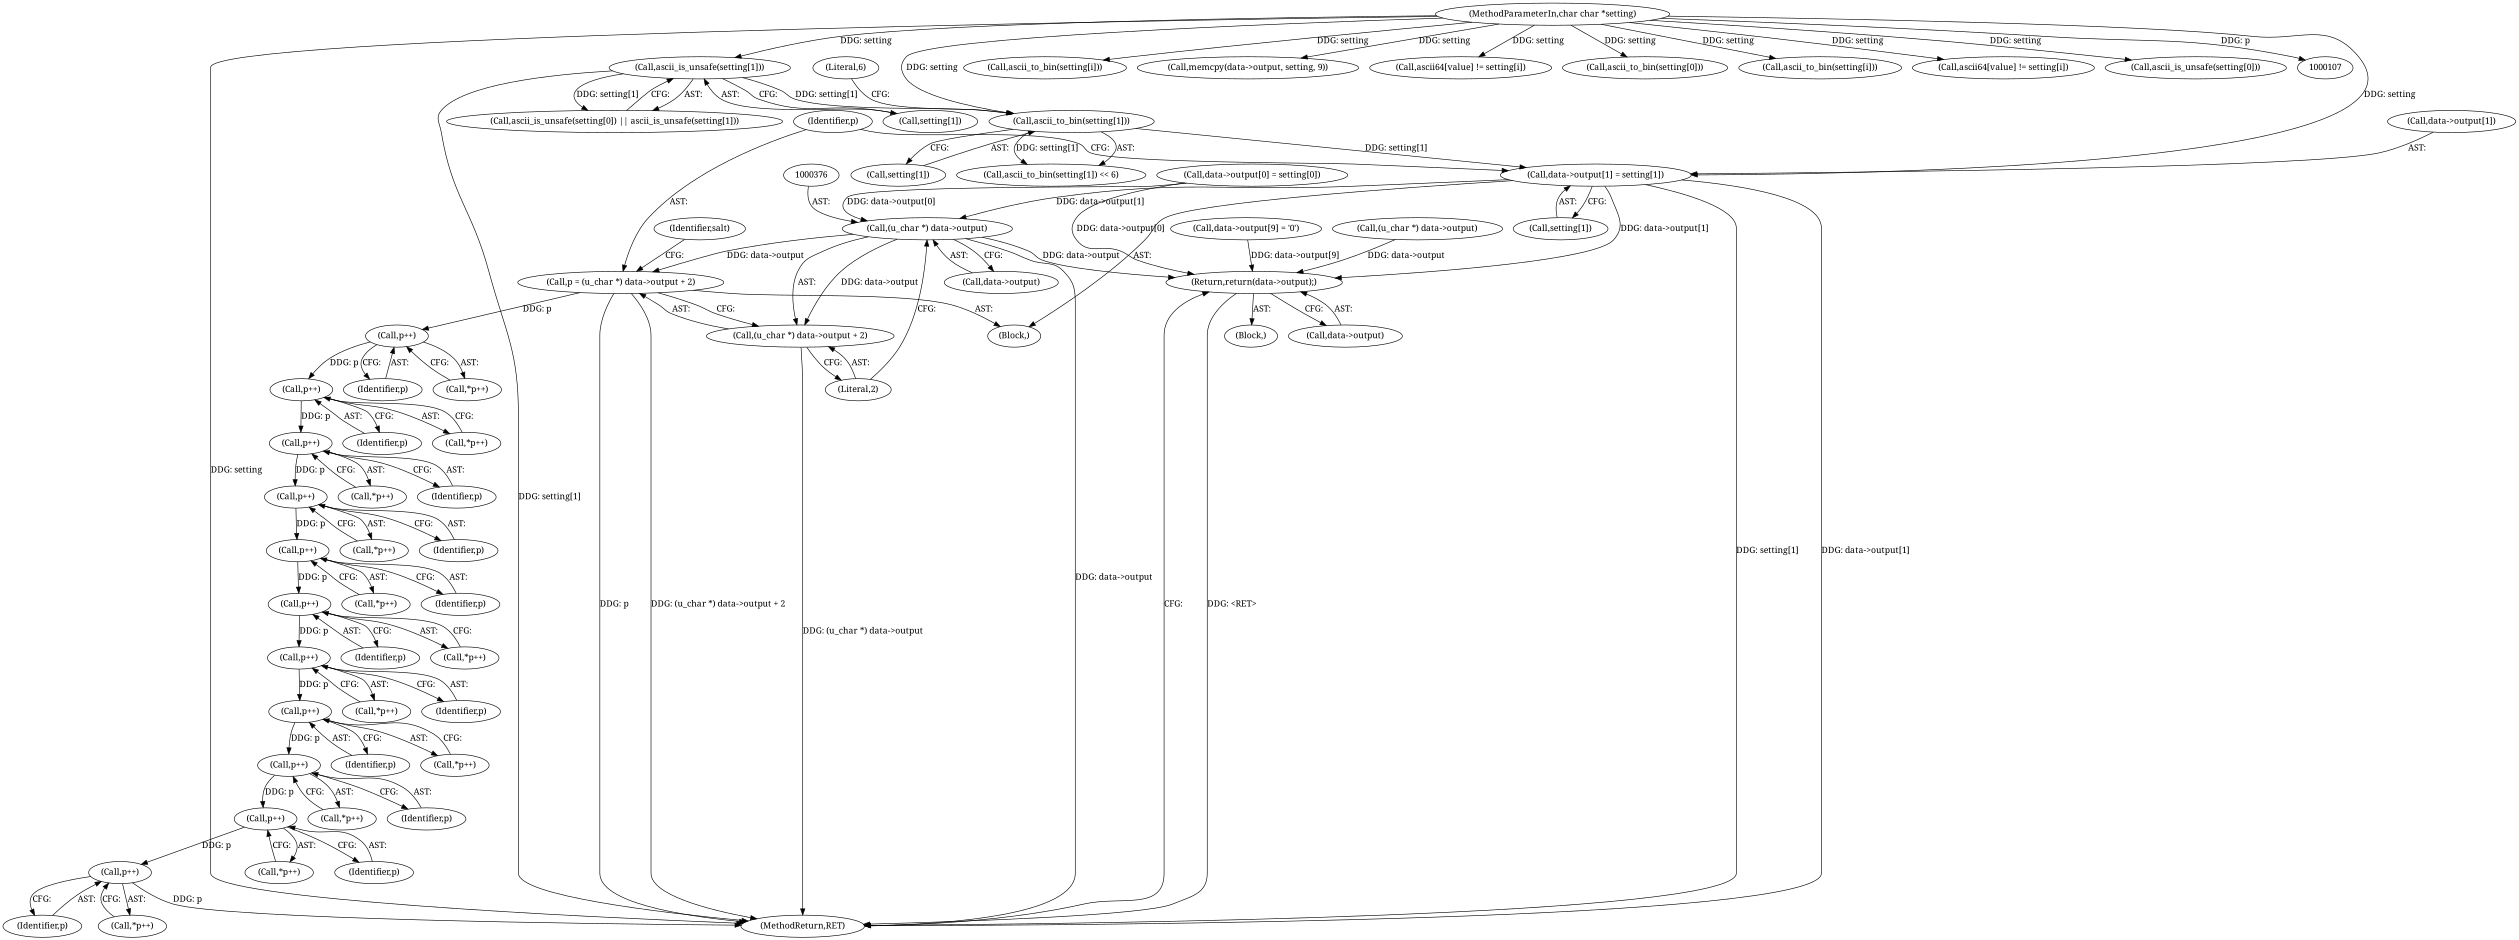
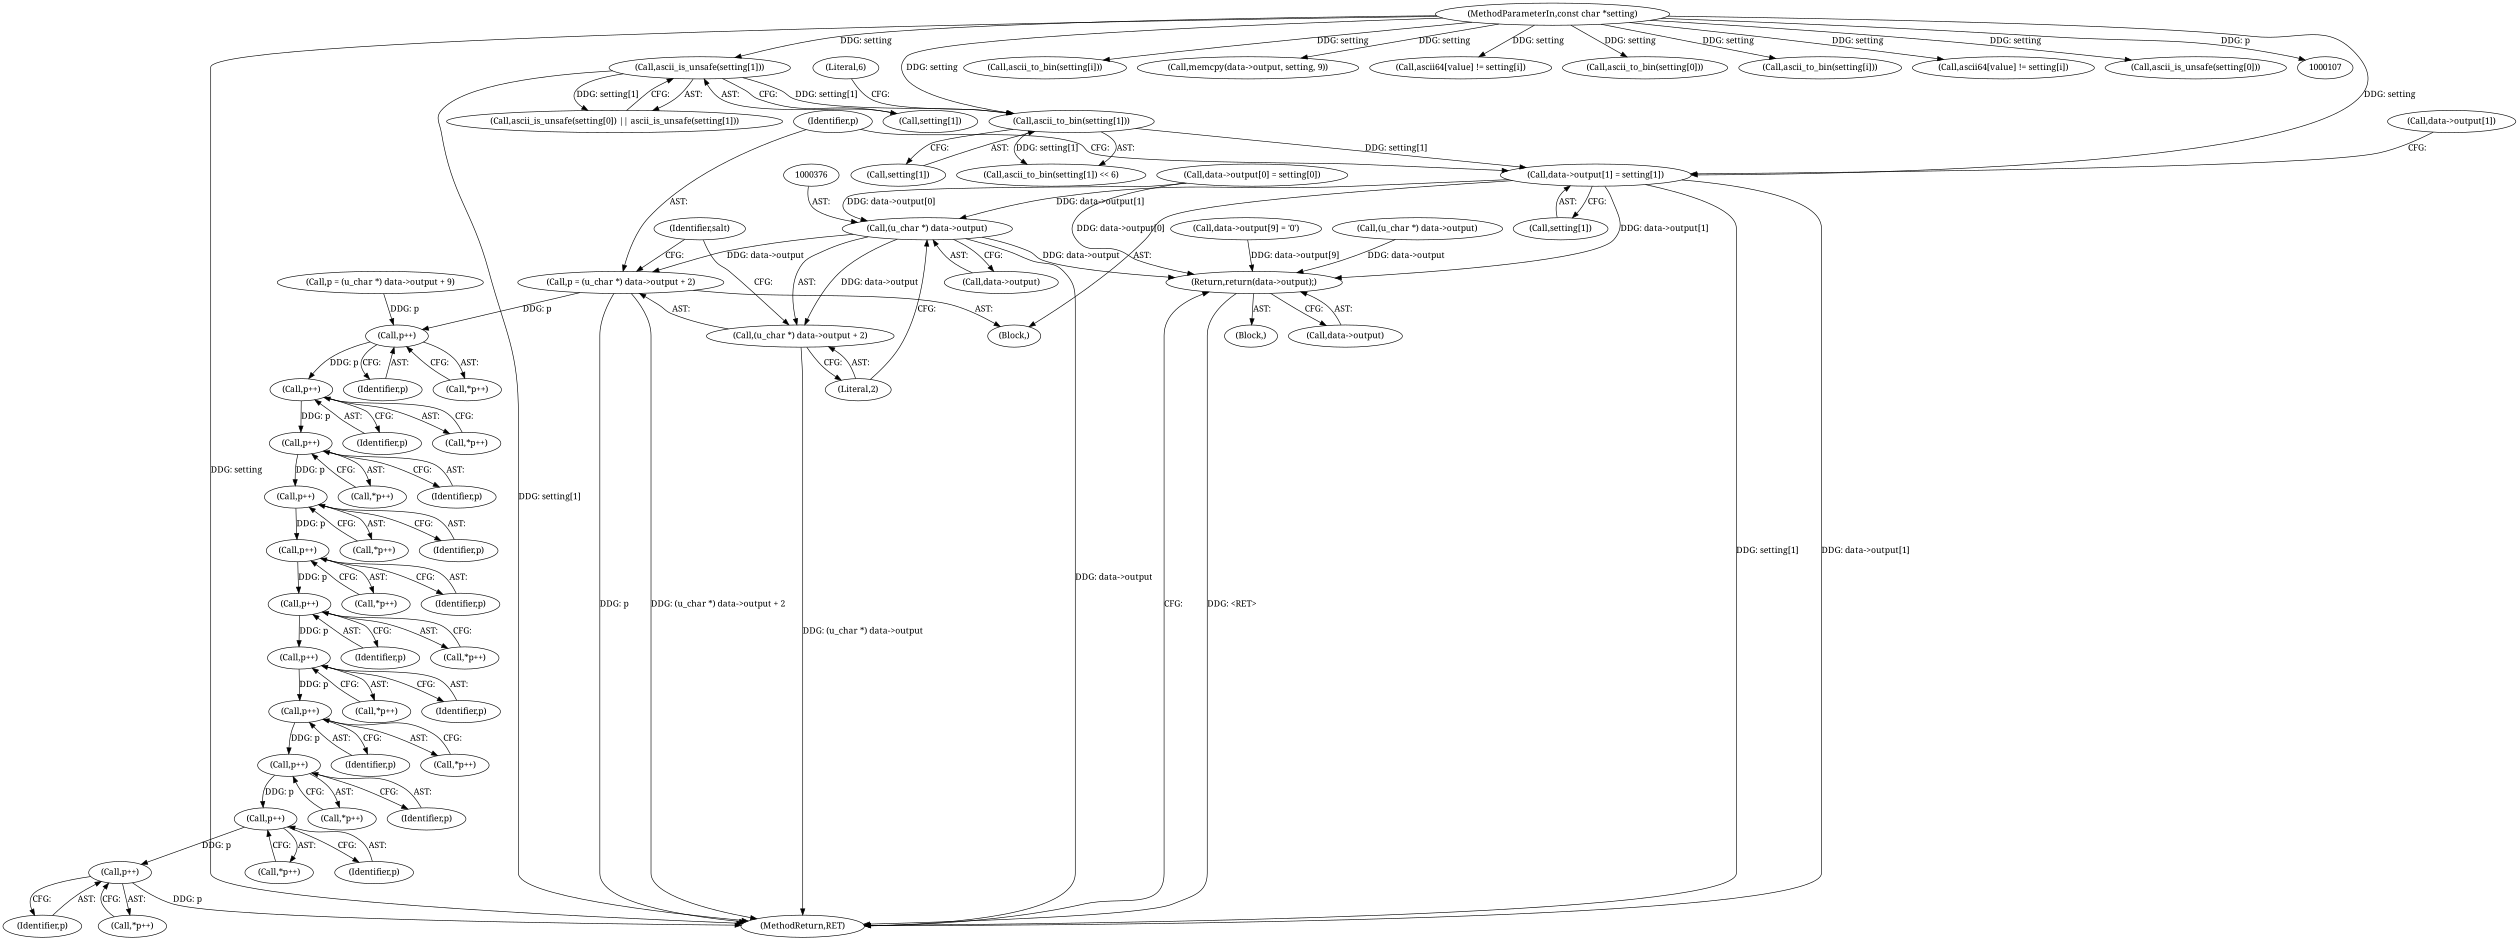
(1553, 14) -> (1553, 14)
(2418, 148) -> (2418, 148)
none -> (380, 282)
(705, 309) -> (741, 282)
